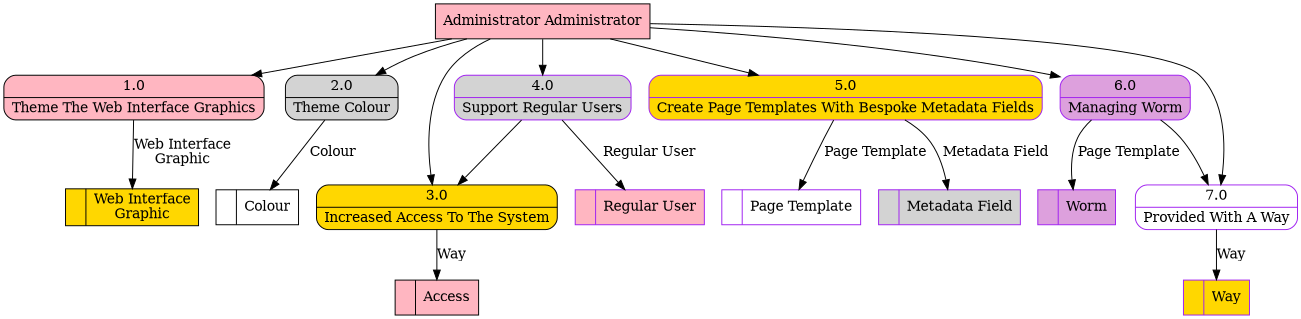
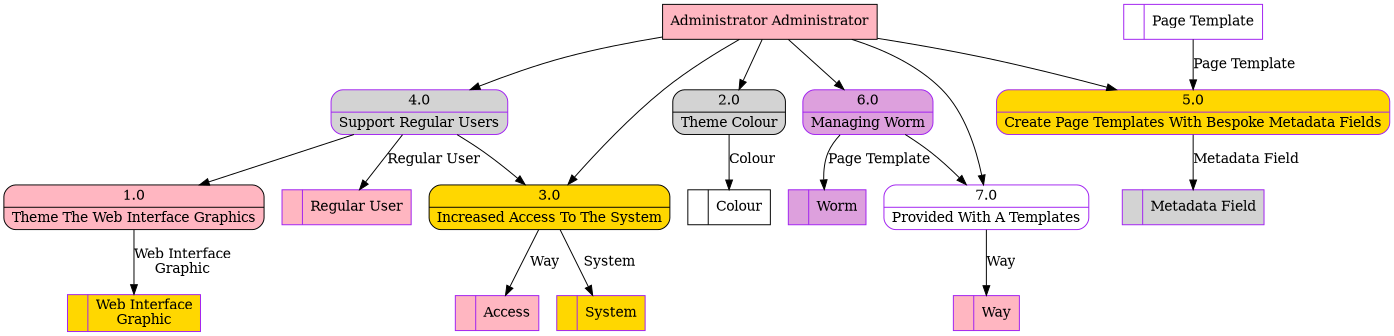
(357, 56) -> (281, 158)
(818, 150) -> (1193, 60)
(132, 207) -> (134, 313)
(1216, 218) -> (986, 218)
(437, 298) -> (497, 313)
(1216, 298) -> (986, 313)
none -> (601, 313)
